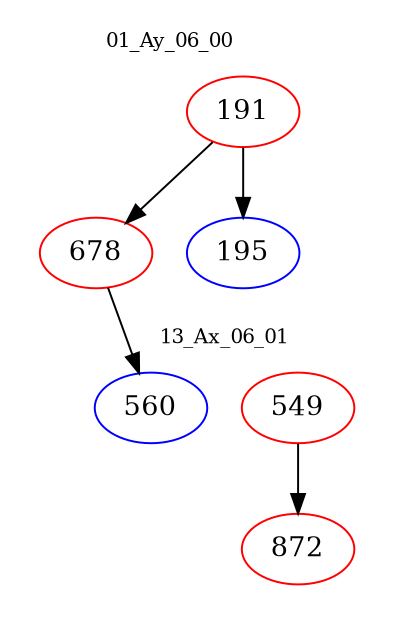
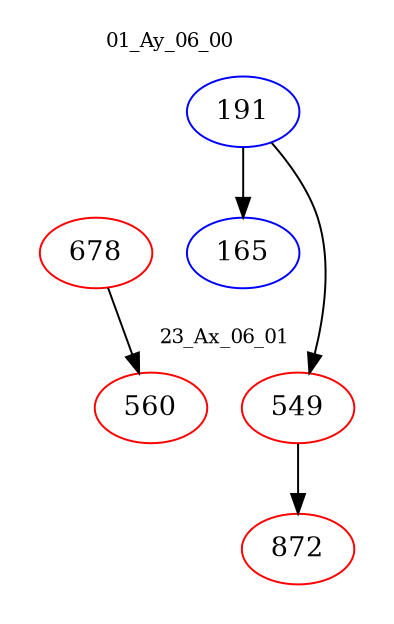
(243, 112) -> (243, 112)
(177, 176) -> (323, 242)
(243, 253) -> (243, 253)
(225, 338) -> (225, 338)
(151, 408) -> (151, 408)
